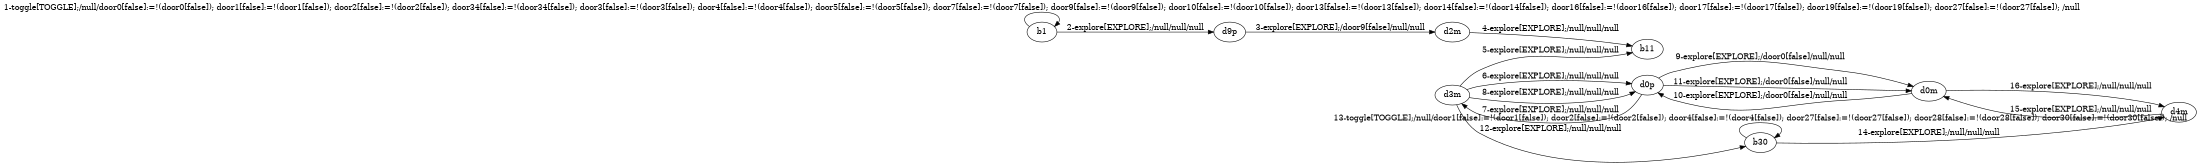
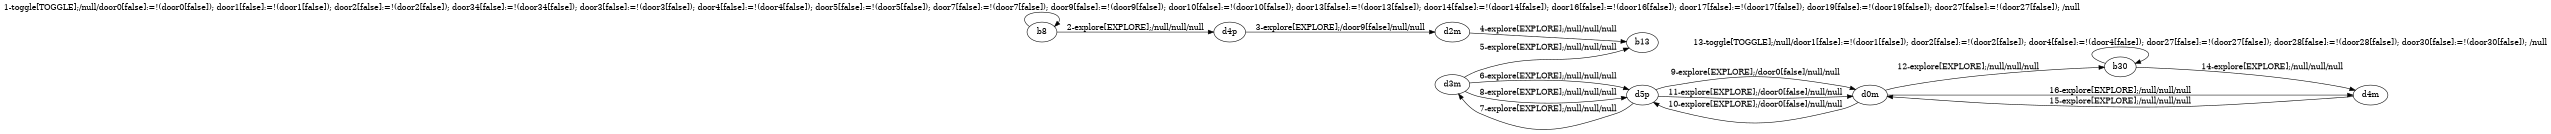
(1042, 32) -> (1042, 32)
(1230, 32) -> (1230, 32)
(1647, 49) -> (1642, 43)
(1647, 85) -> (1642, 95)
(1590, 161) -> (1992, 75)
